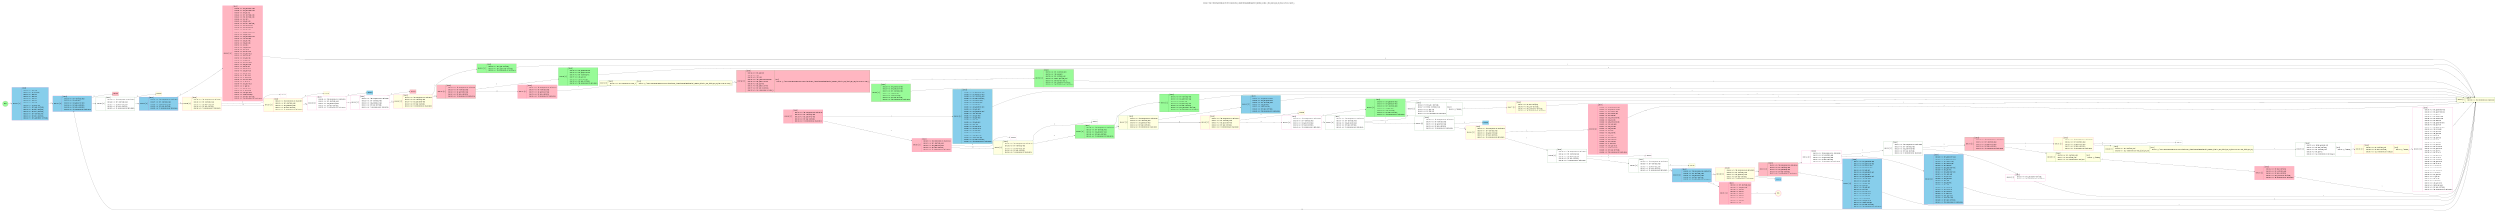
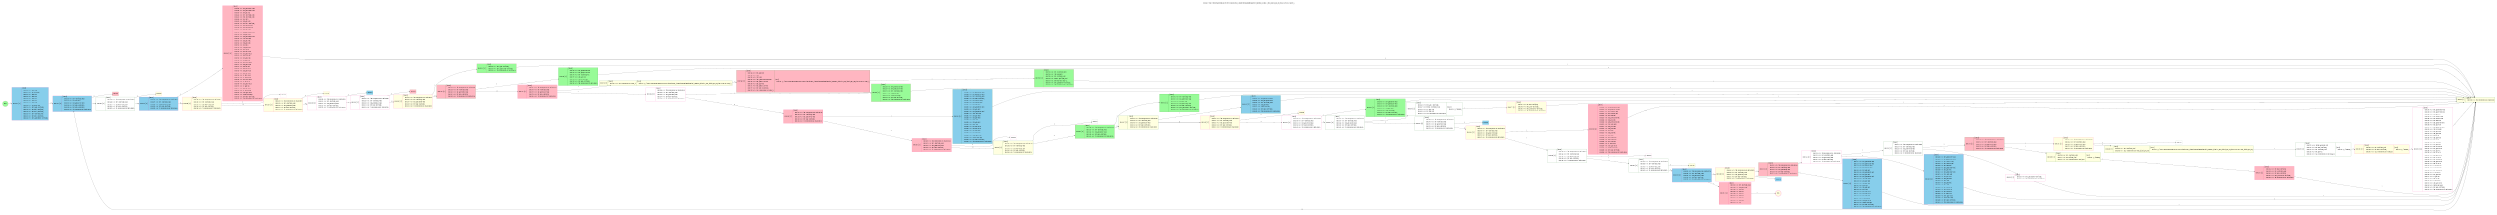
none -> (666, 94)
